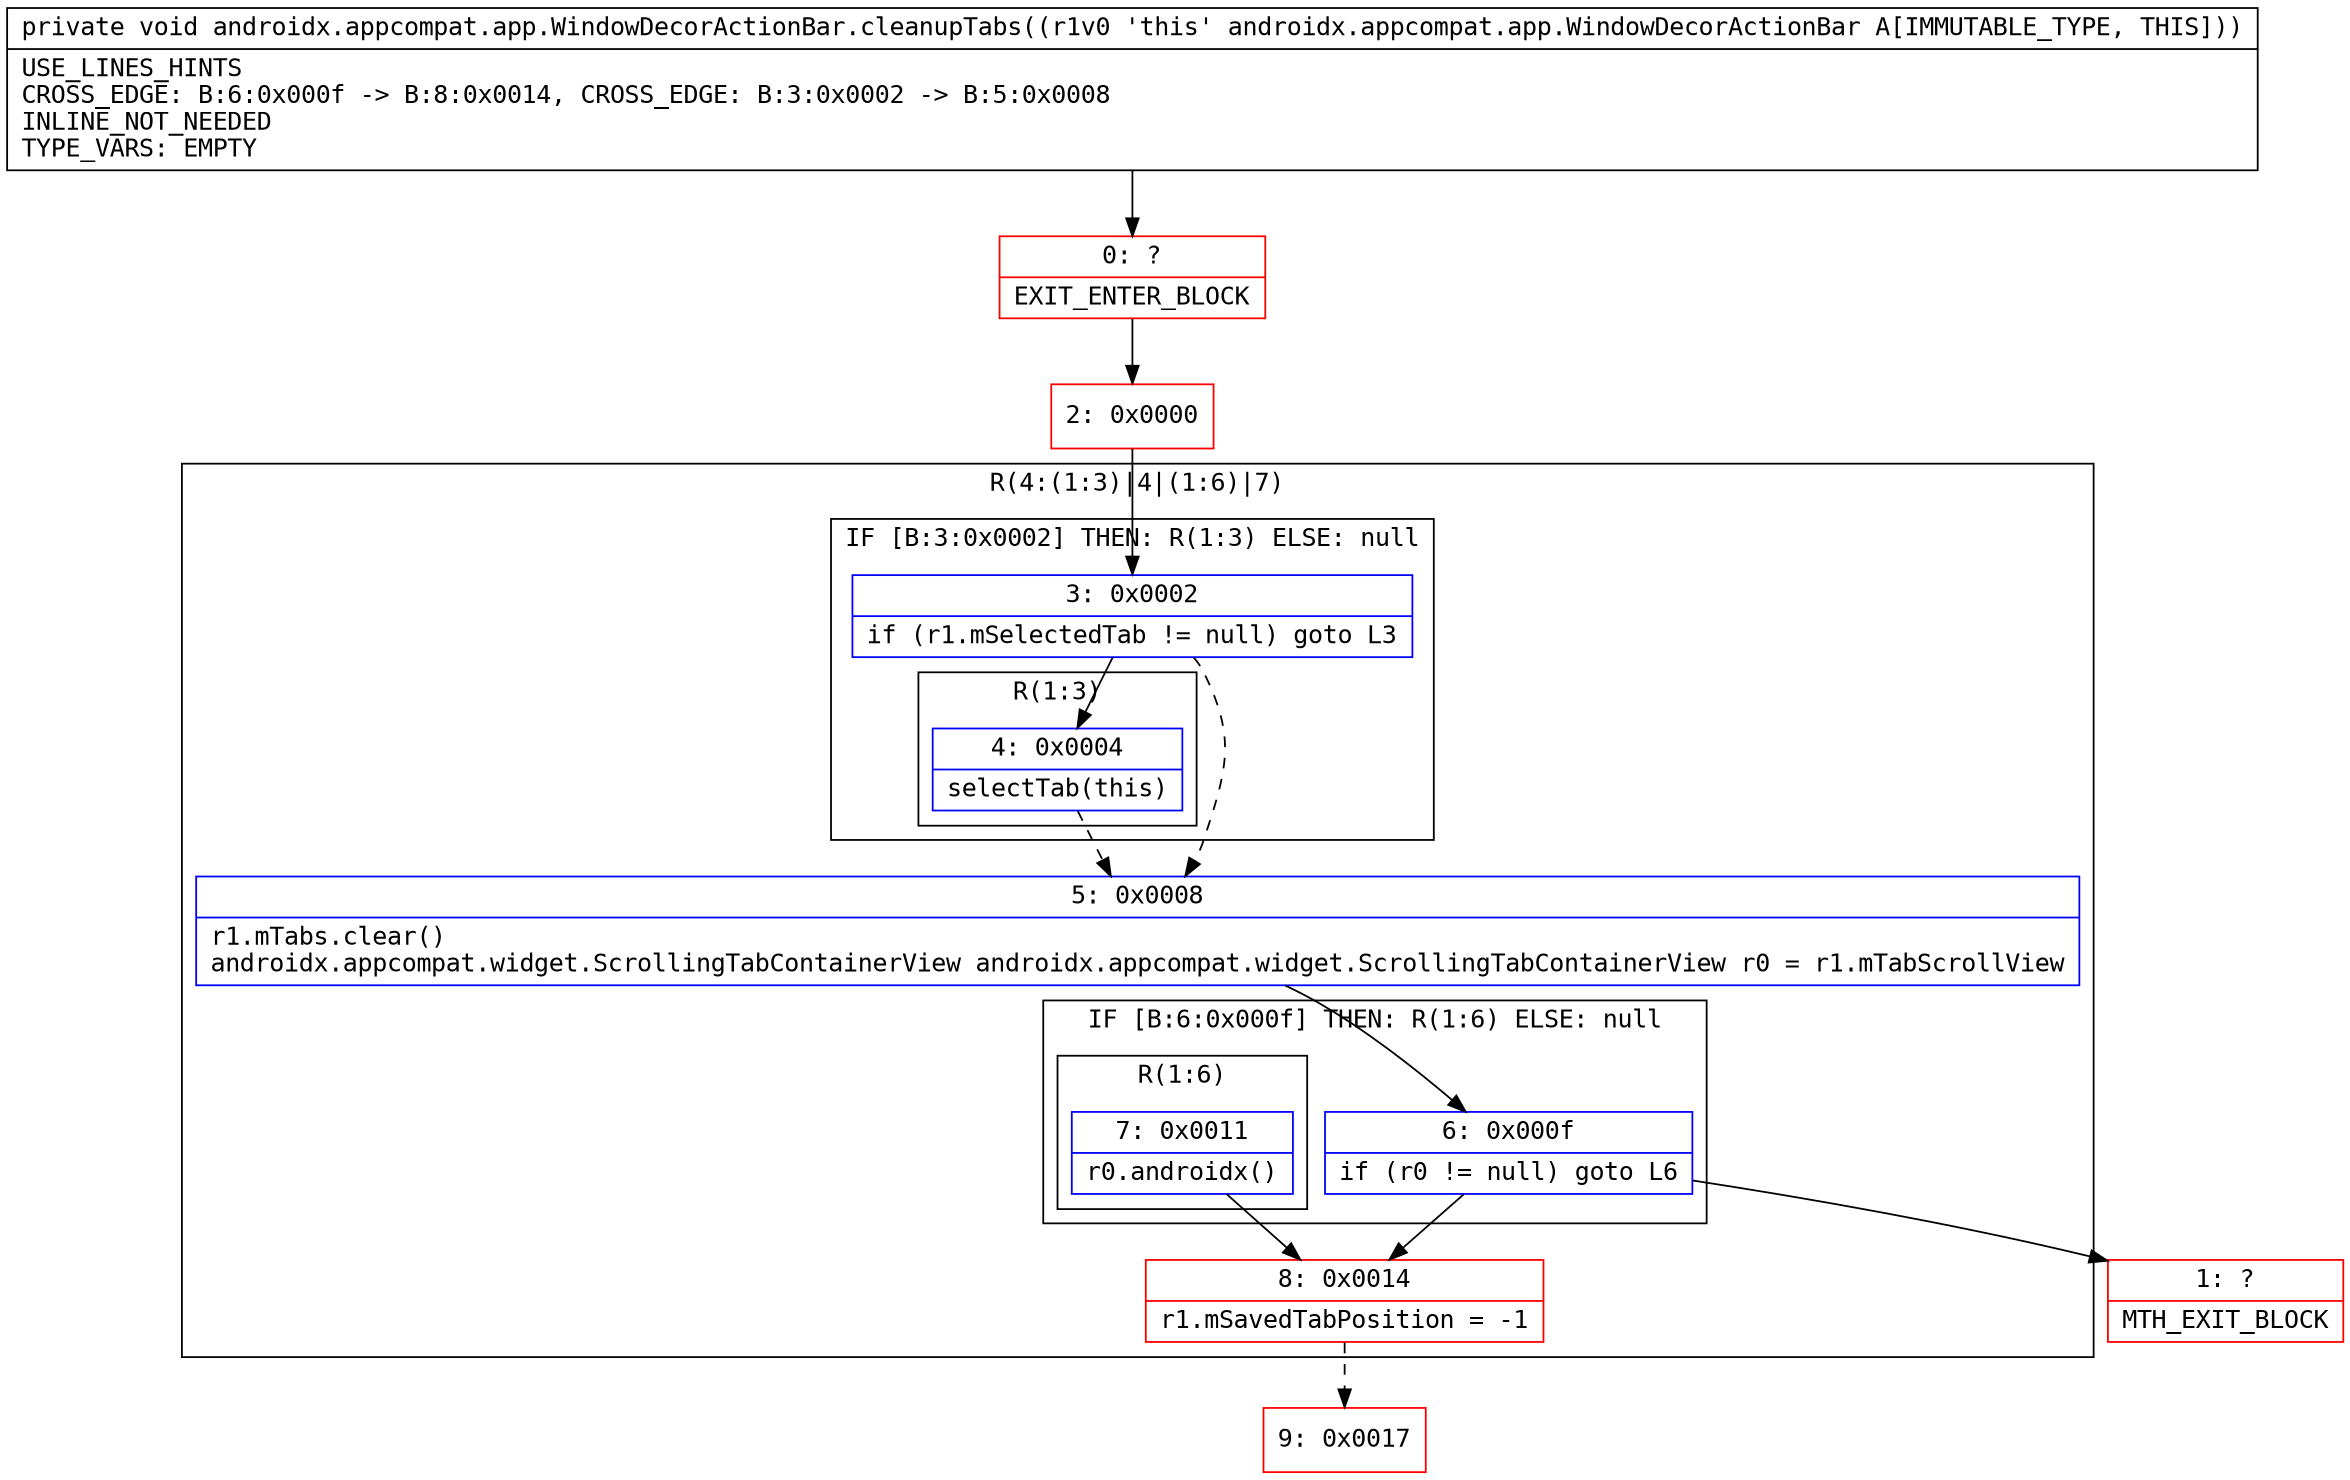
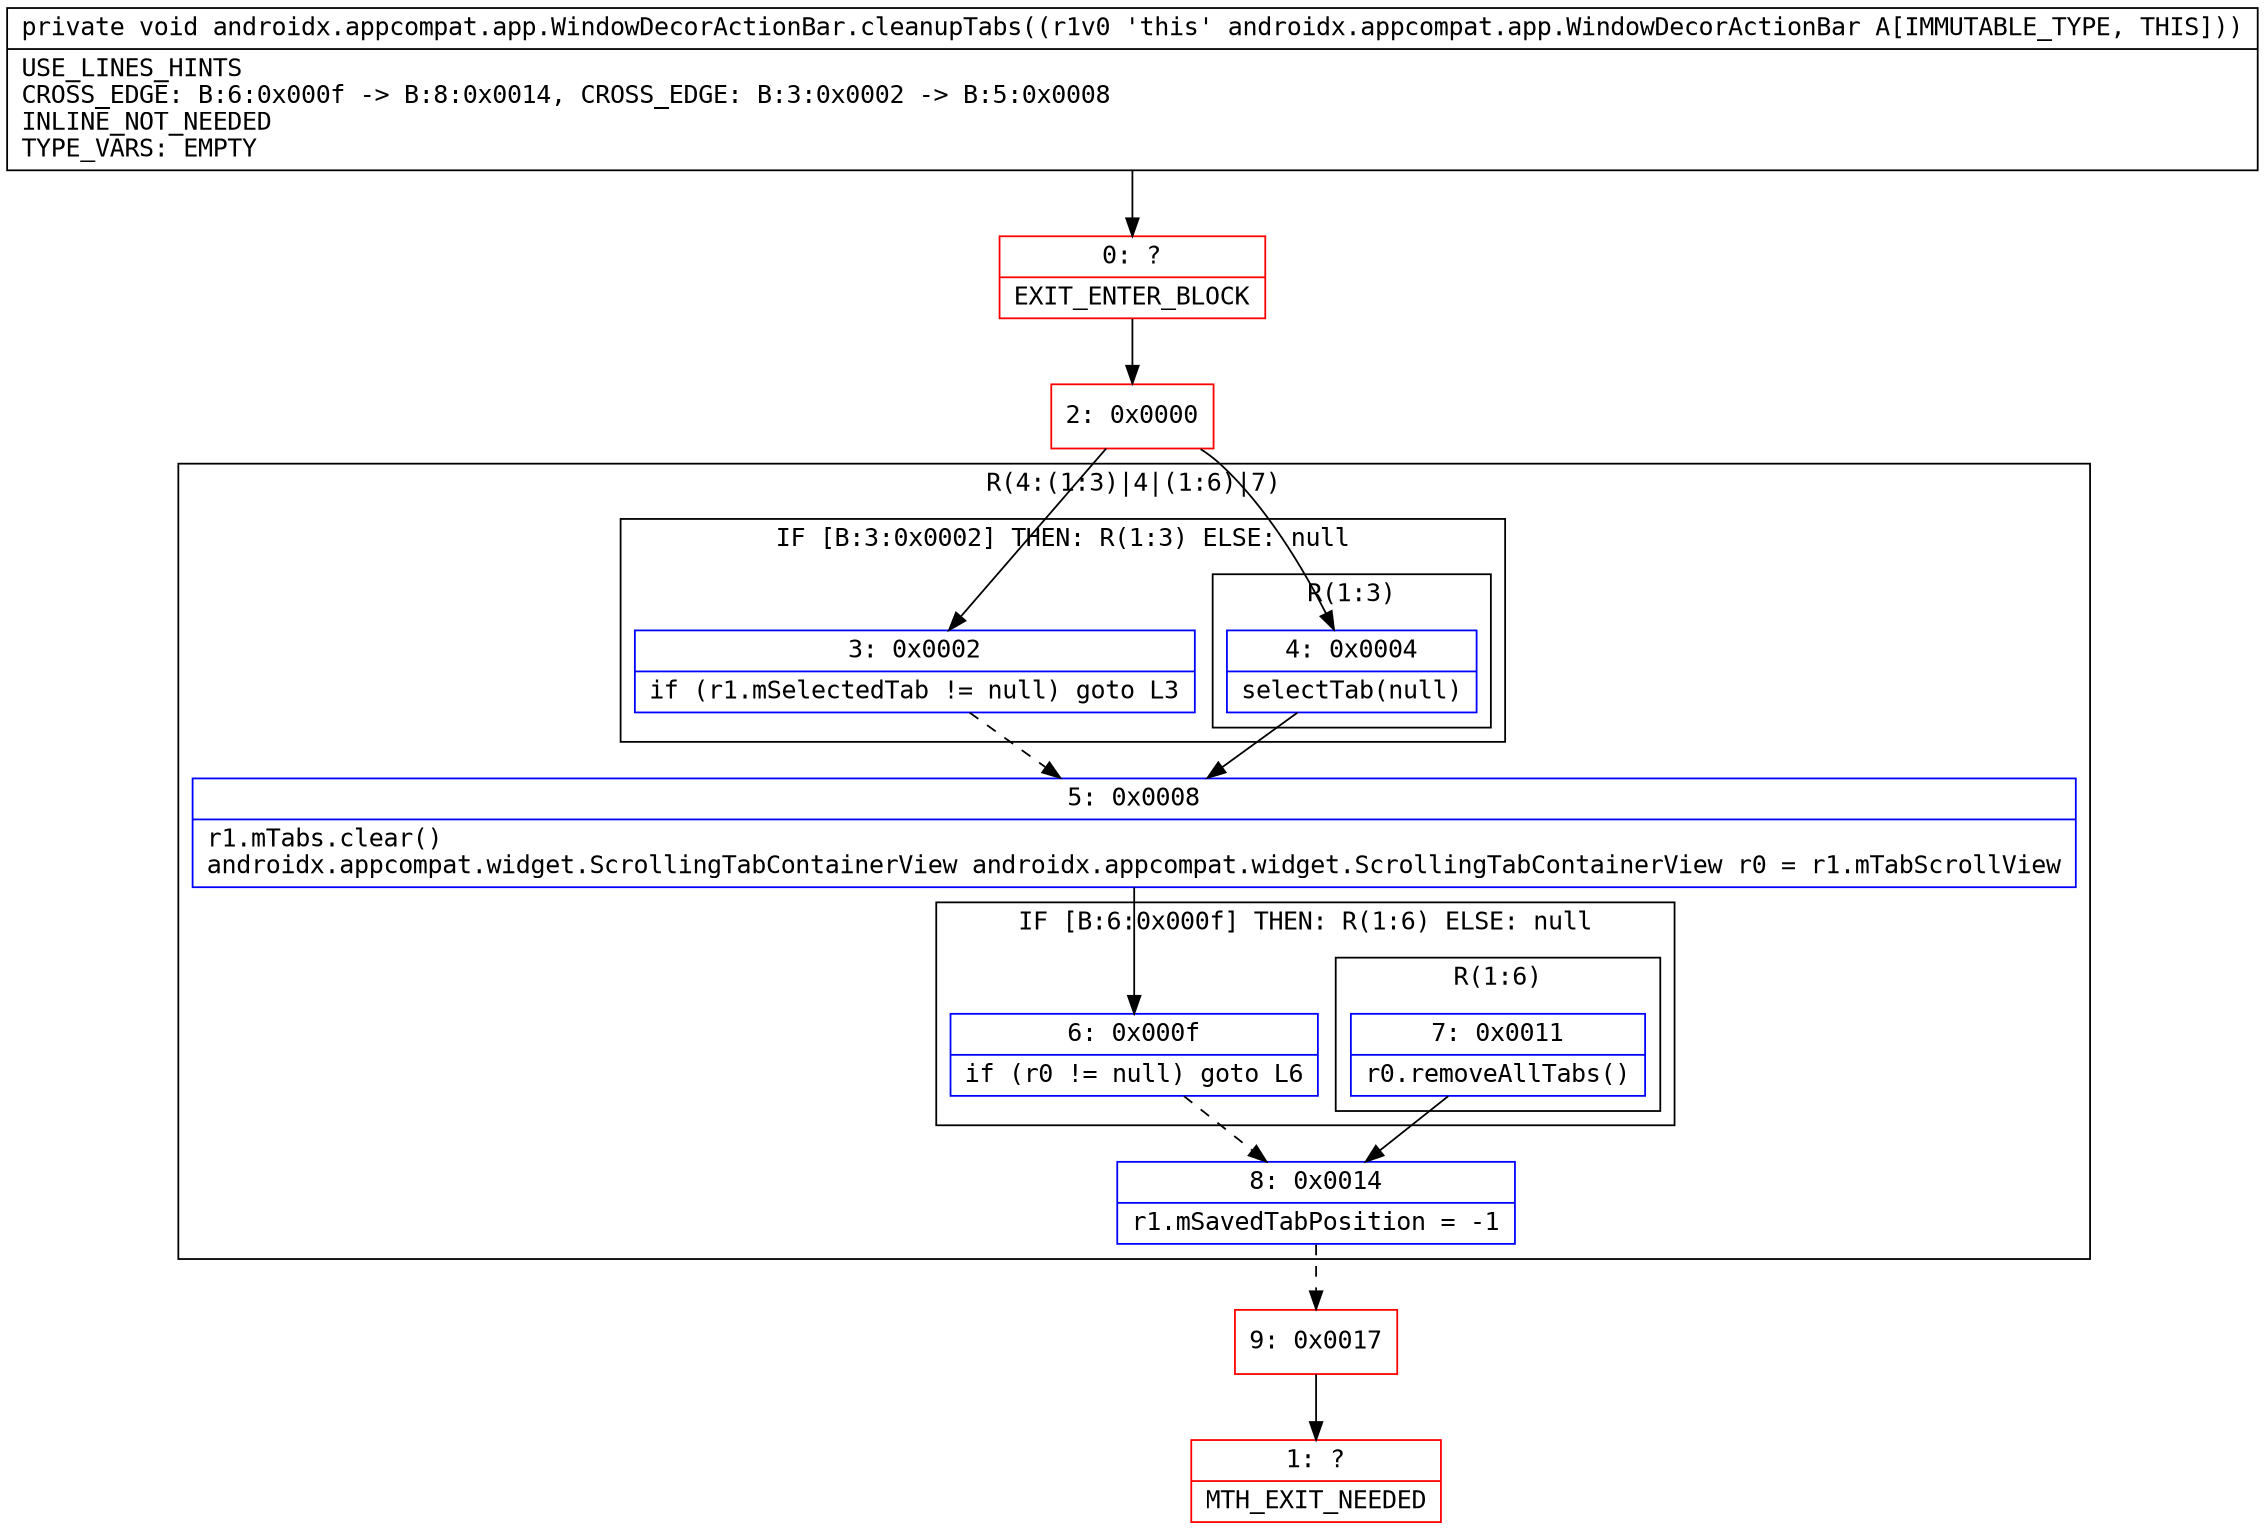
(1099, 685) -> (1278, 533)
(1058, 789) -> (1352, 691)
(1090, 835) -> (1241, 754)
(1182, 1173) -> (1498, 1074)
(1444, 1212) -> (1206, 1114)
(1892, 1214) -> (1316, 1398)
(1345, 1301) -> (1316, 1203)
(2226, 1321) -> (1316, 1501)
